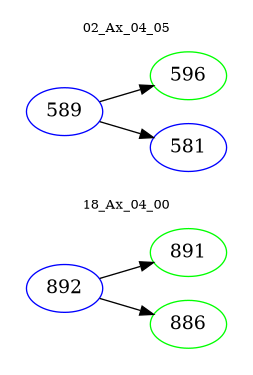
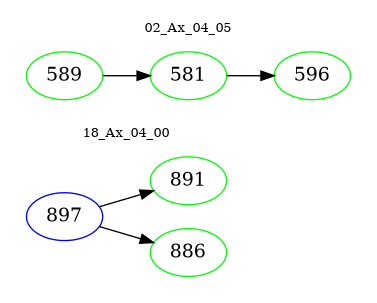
(120, 96) -> (244, 76)
(65, 112) -> (65, 76)
(188, 148) -> (188, 76)
(65, 288) -> (65, 217)
